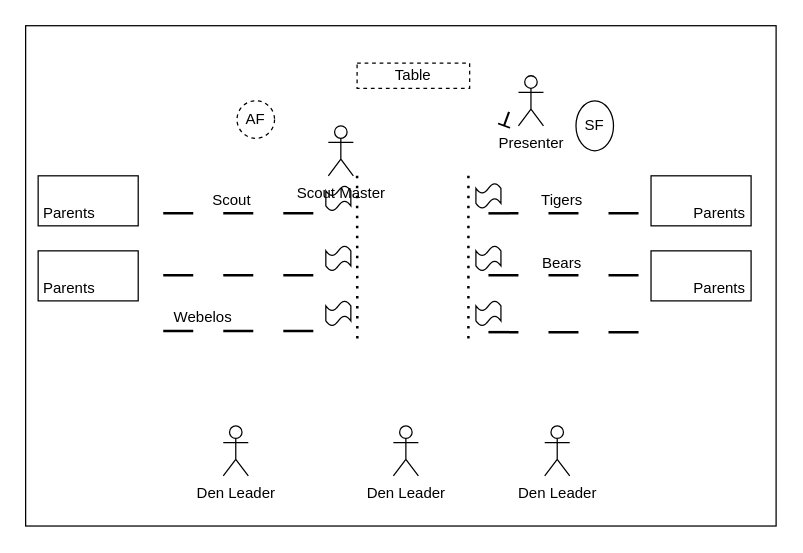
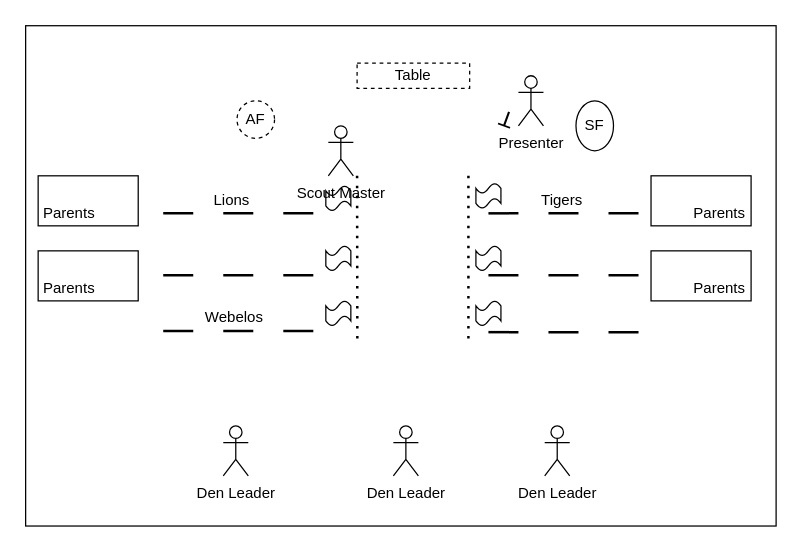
(232, 201) -> (232, 201)
(562, 263) -> none
(203, 317) -> (234, 317)
